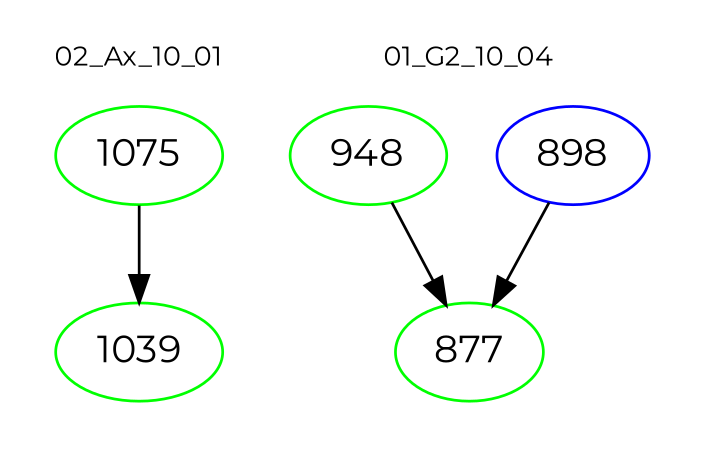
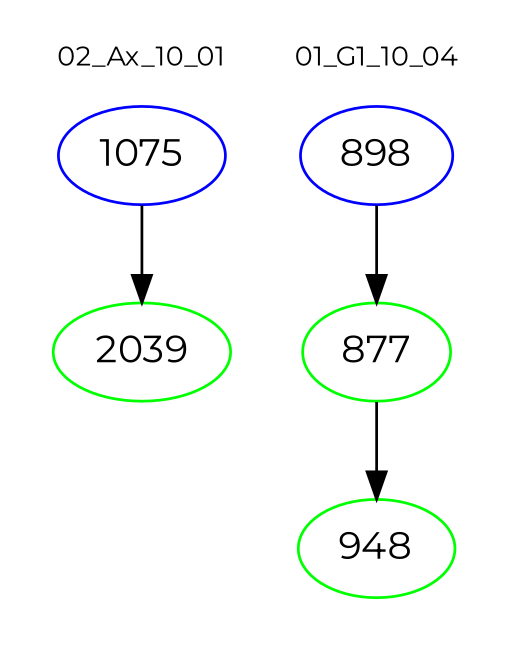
(469, 59) -> (378, 59)
(139, 156) -> (142, 156)
(412, 242) -> (377, 437)
(139, 352) -> (142, 352)
